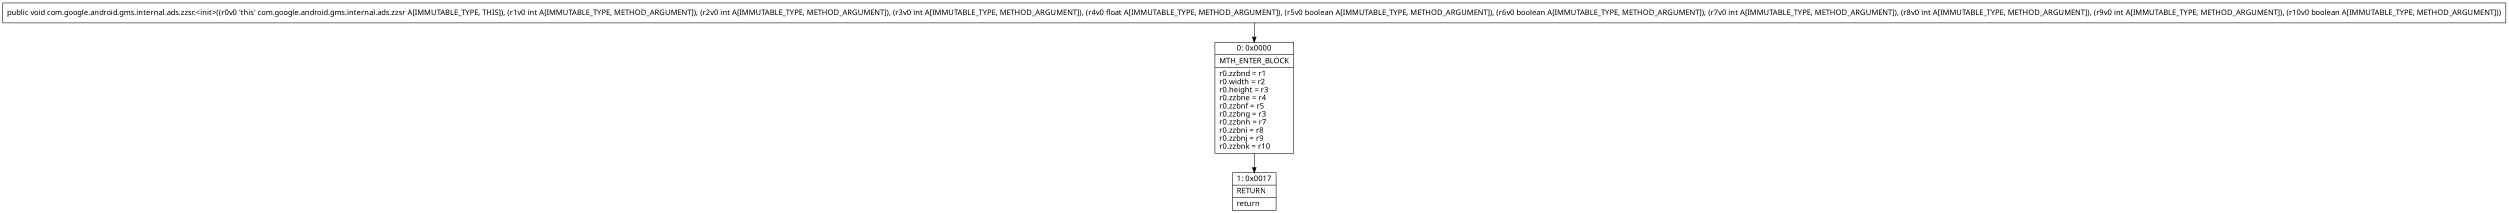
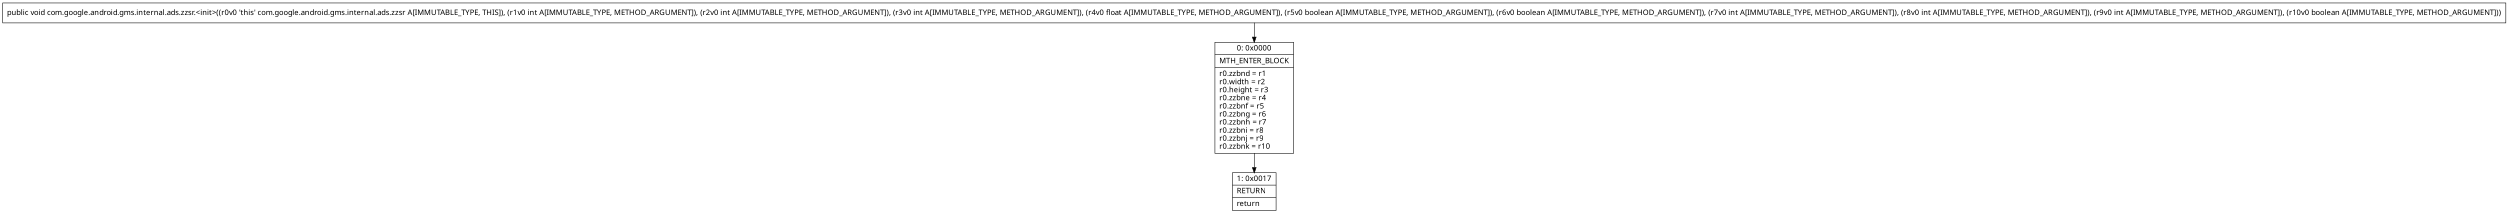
(1243, 114) -> (1243, 114)
